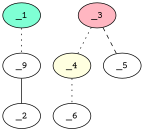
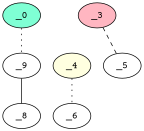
(22, 15) -> (22, 15)
(85, 41) -> none
(22, 116) -> (22, 116)
